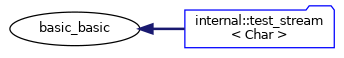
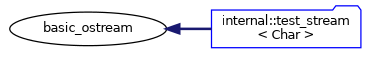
(75, 29) -> (88, 29)
